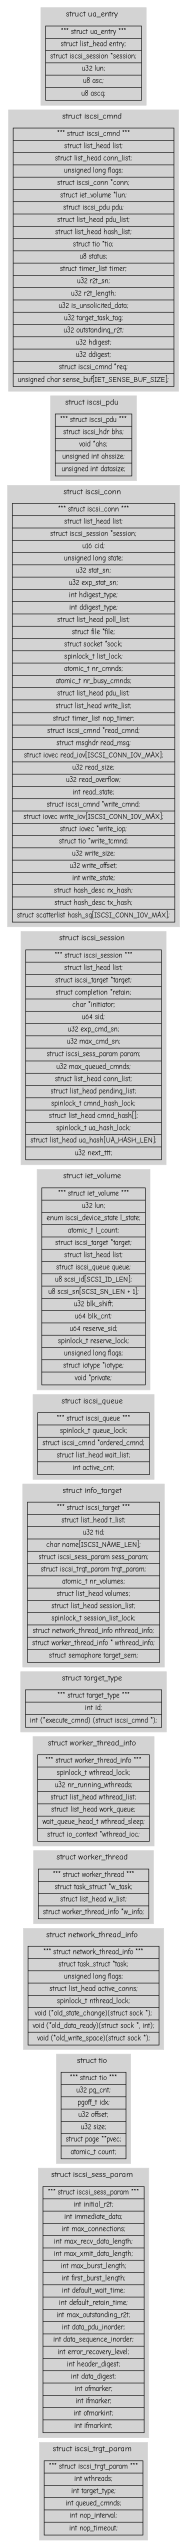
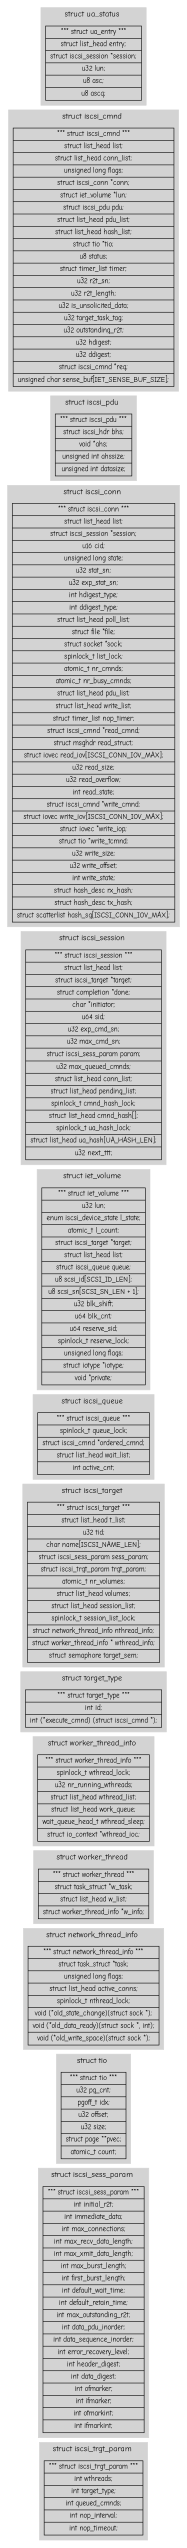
(94, 14) -> (94, 14)
(94, 743) -> (94, 743)
(94, 993) -> (94, 993)
(94, 1491) -> (94, 1491)
